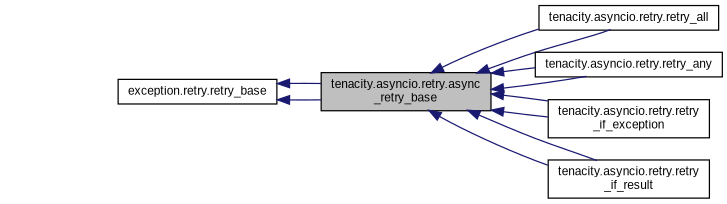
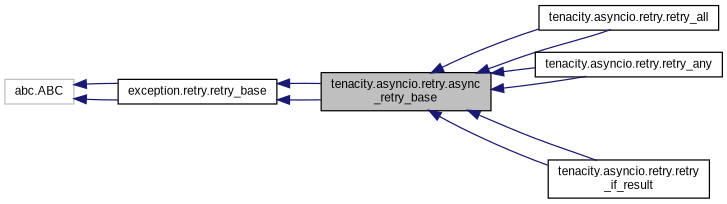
none -> (39, 92)
(629, 119) -> none
